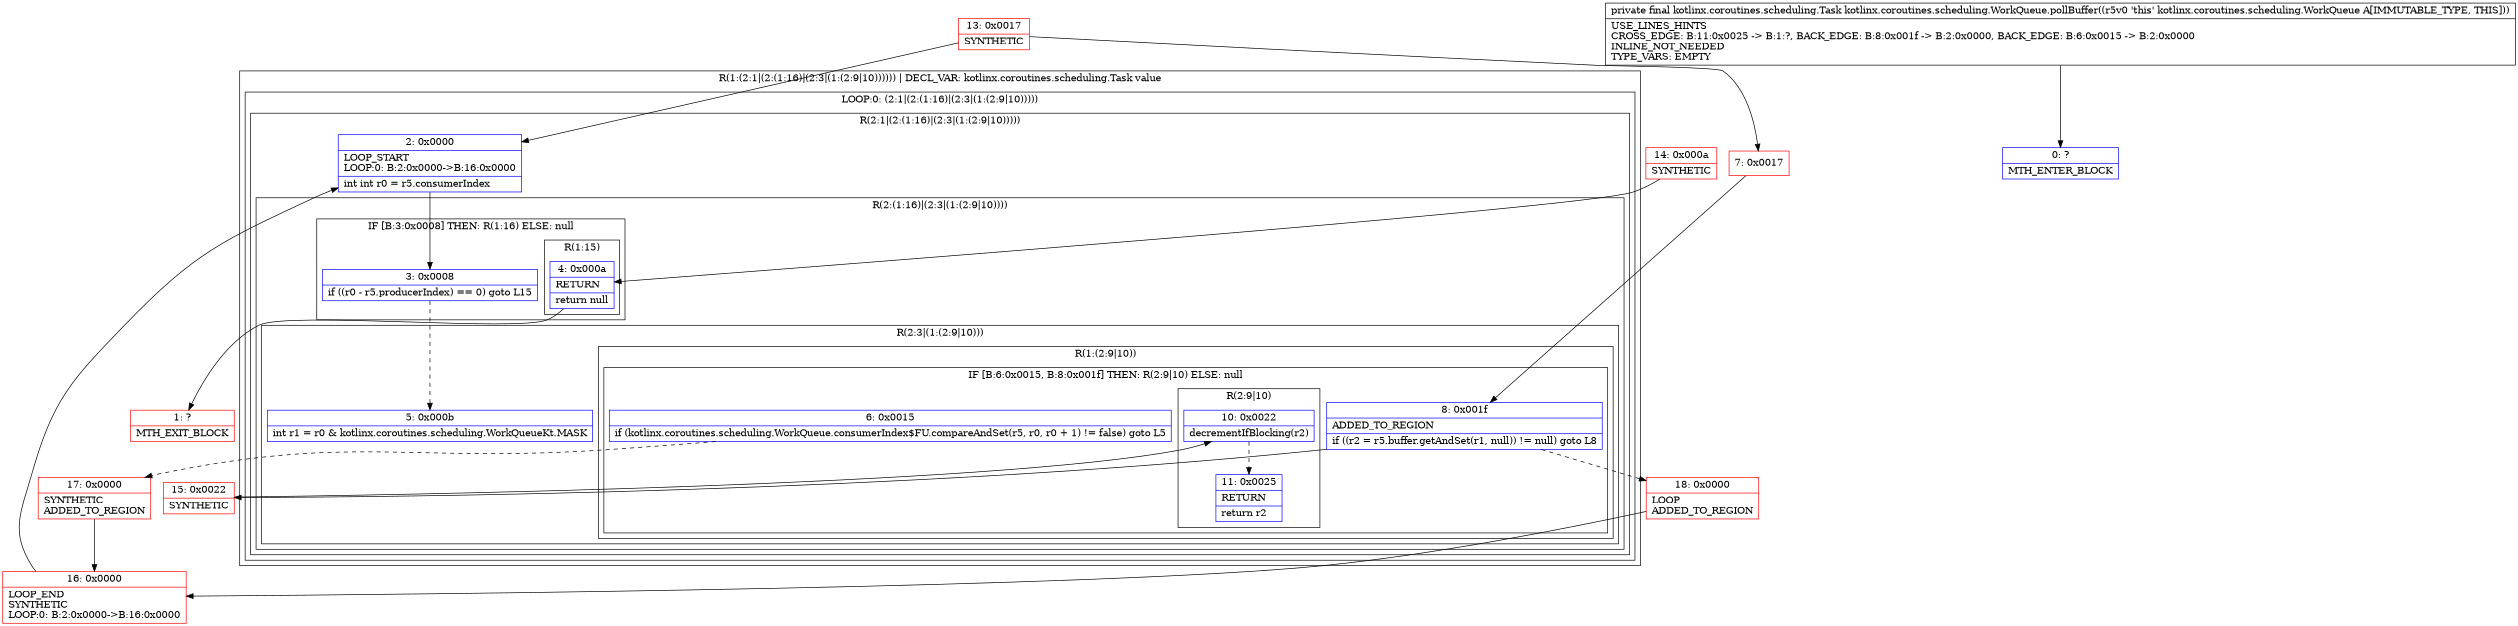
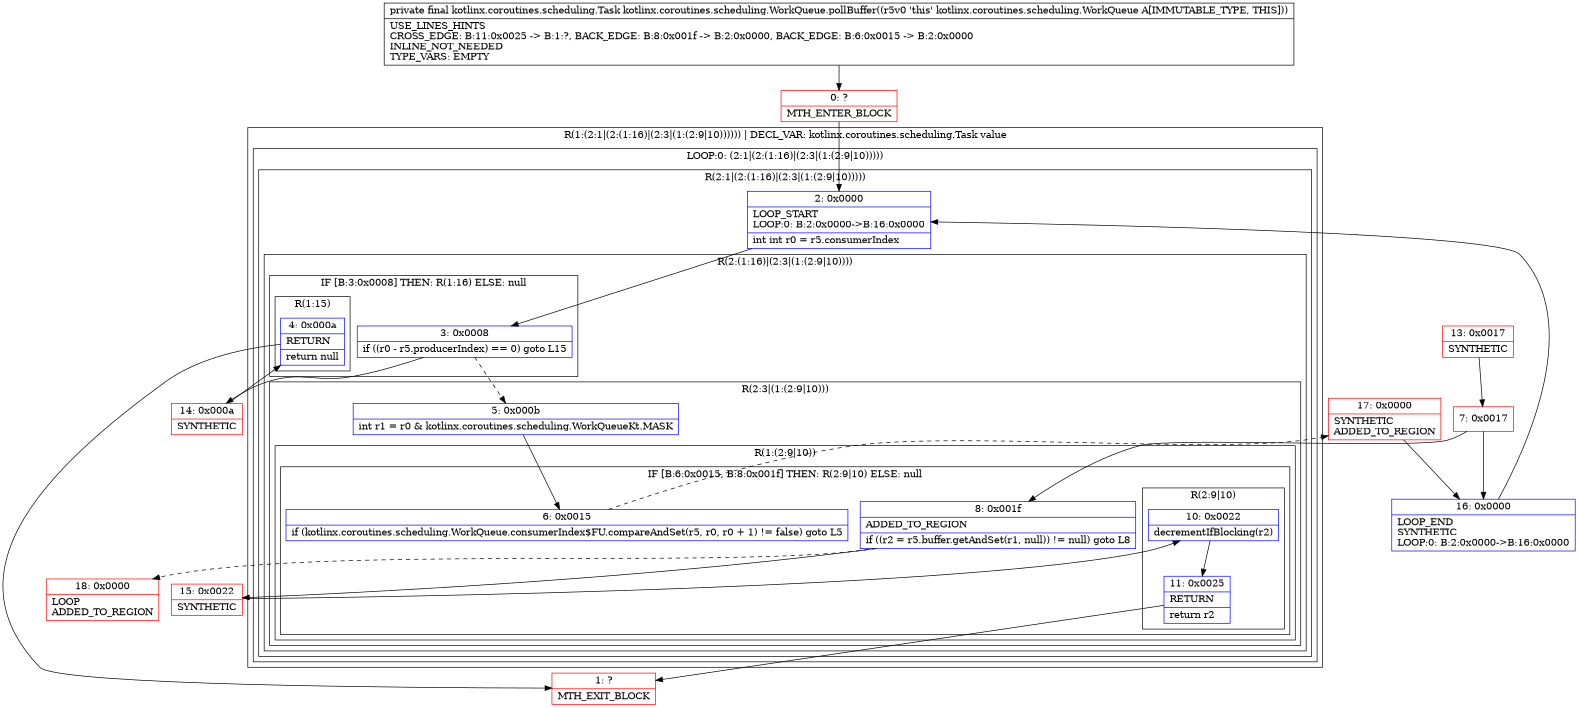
(765, 87) -> (839, 153)
(2060, 163) -> (839, 106)
none -> (376, 371)
(1249, 452) -> (1207, 555)
none -> (542, 472)
(922, 585) -> (1484, 462)
(94, 597) -> (1484, 525)
none -> (1001, 629)
